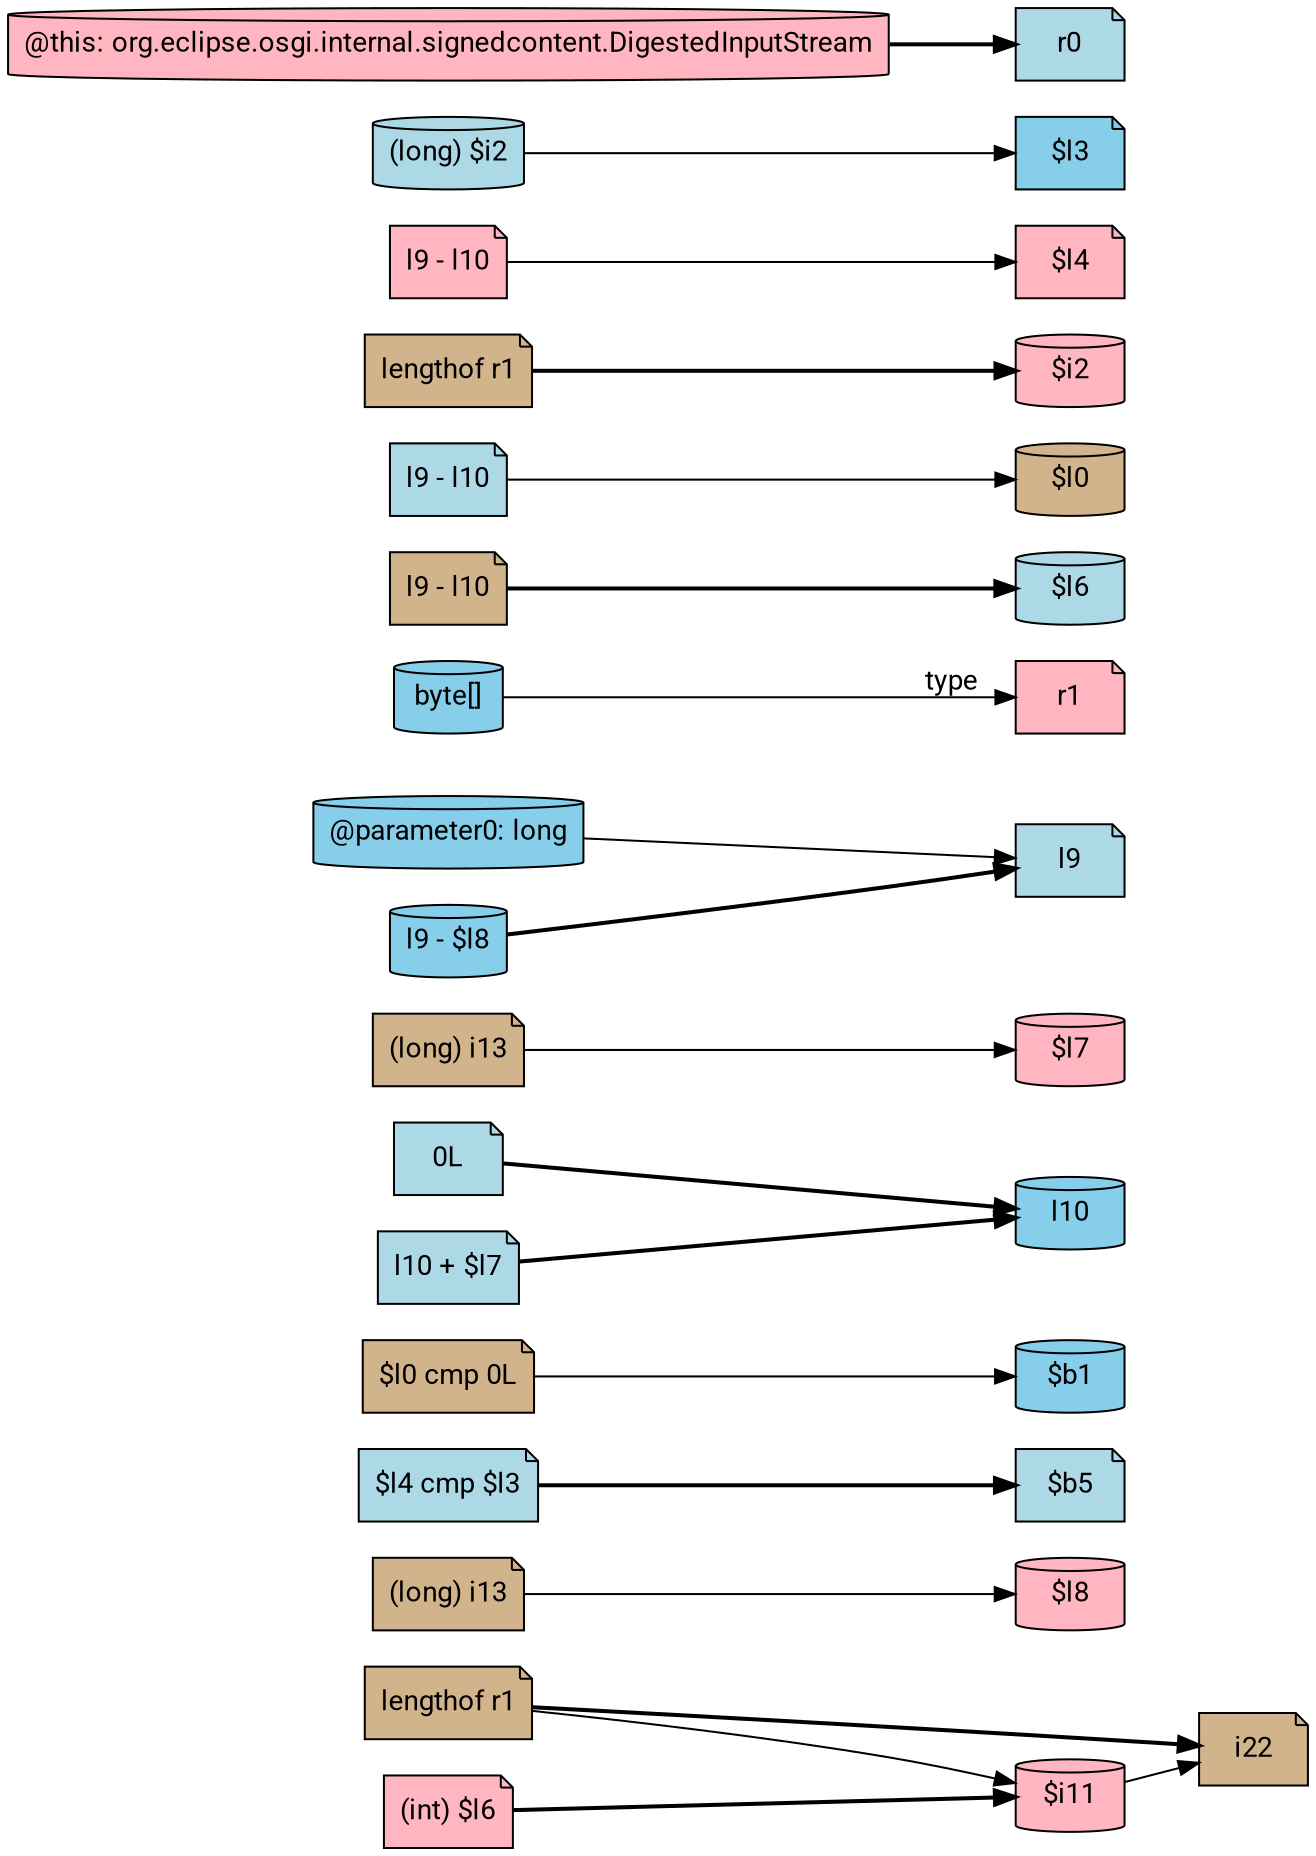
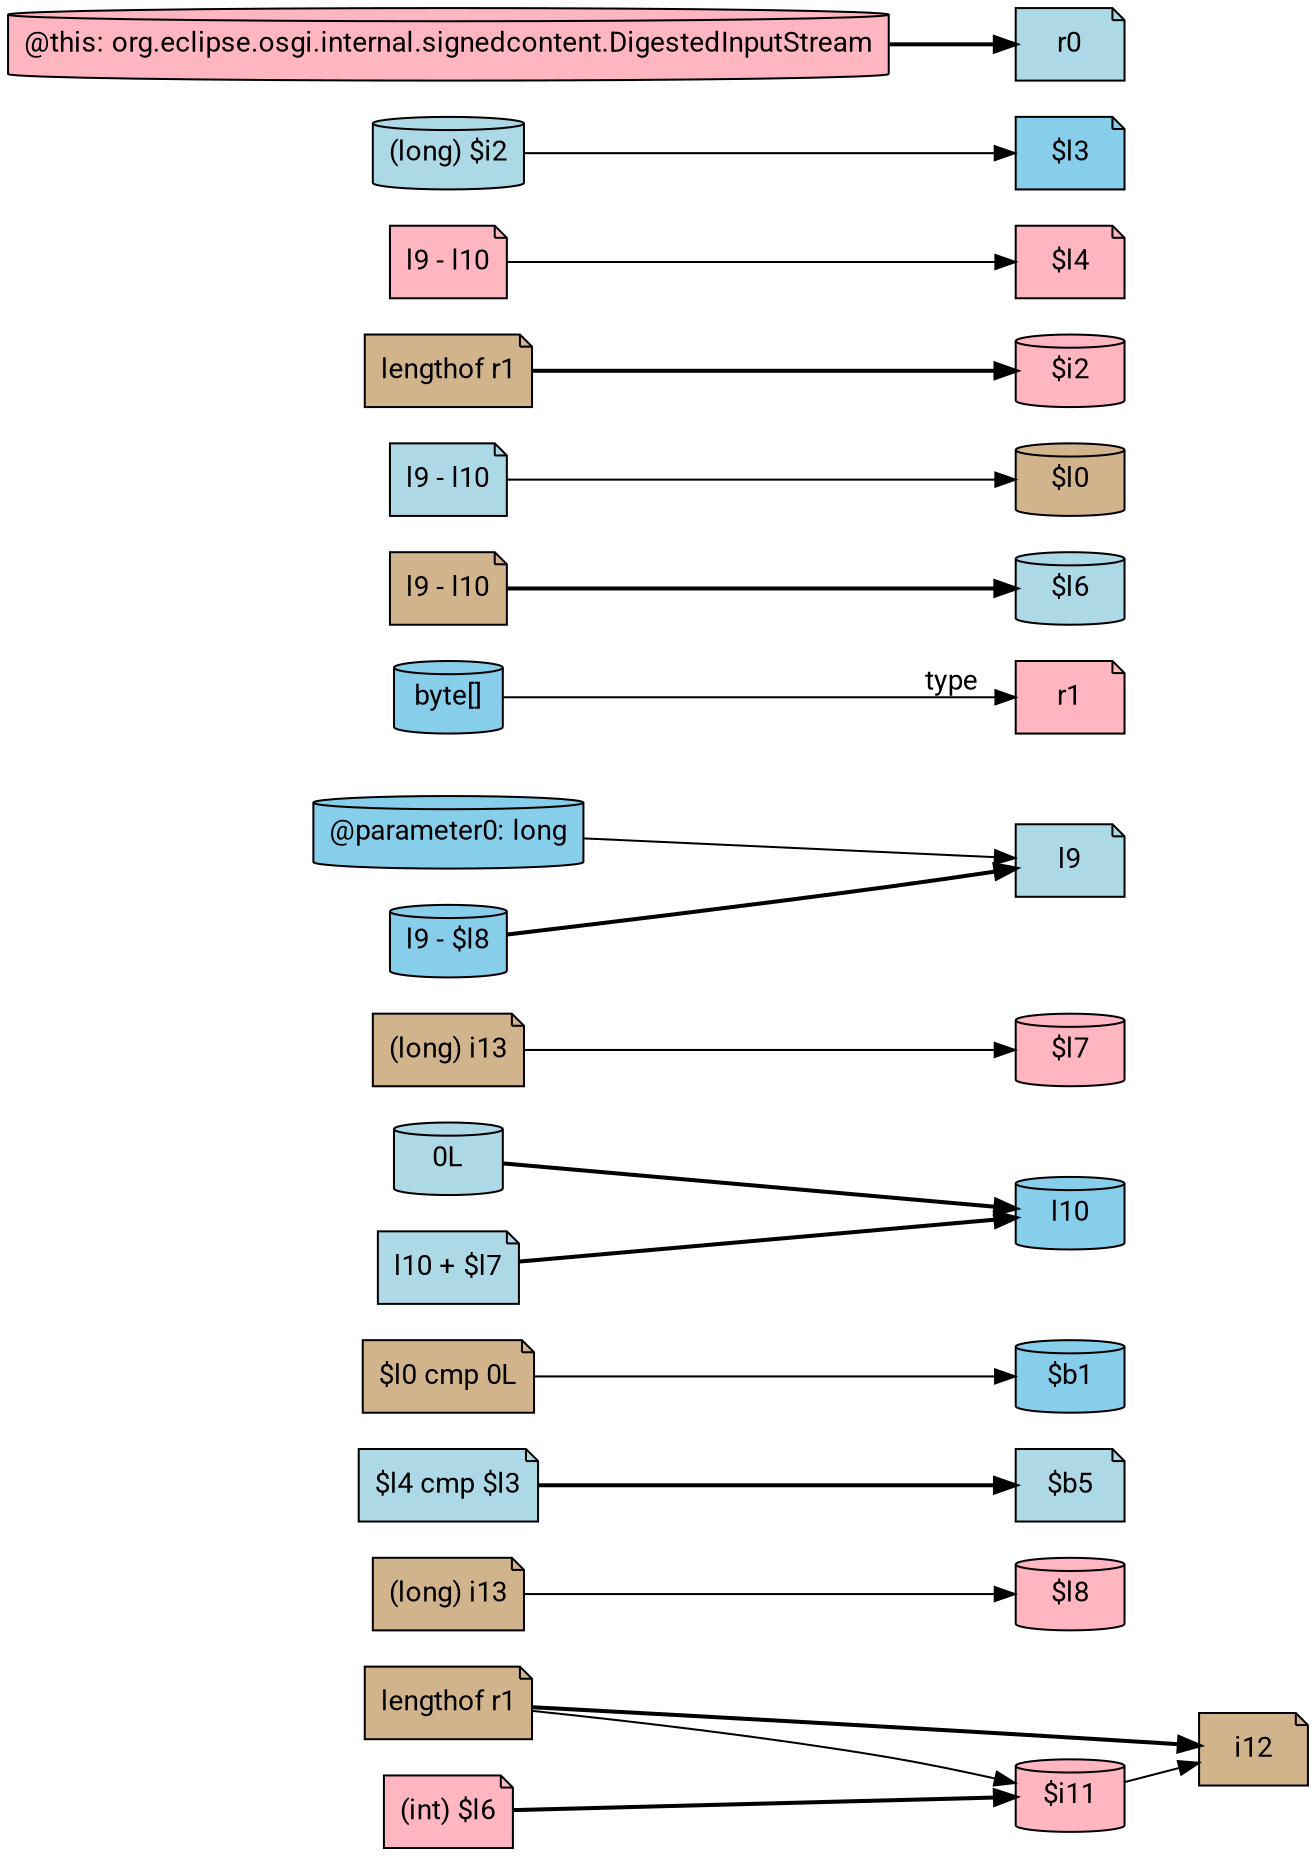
(448, 1159) -> (448, 1159)
(1254, 1749) -> (1254, 1749)
